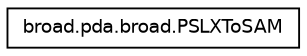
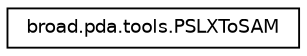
(153, 28) -> (153, 28)
